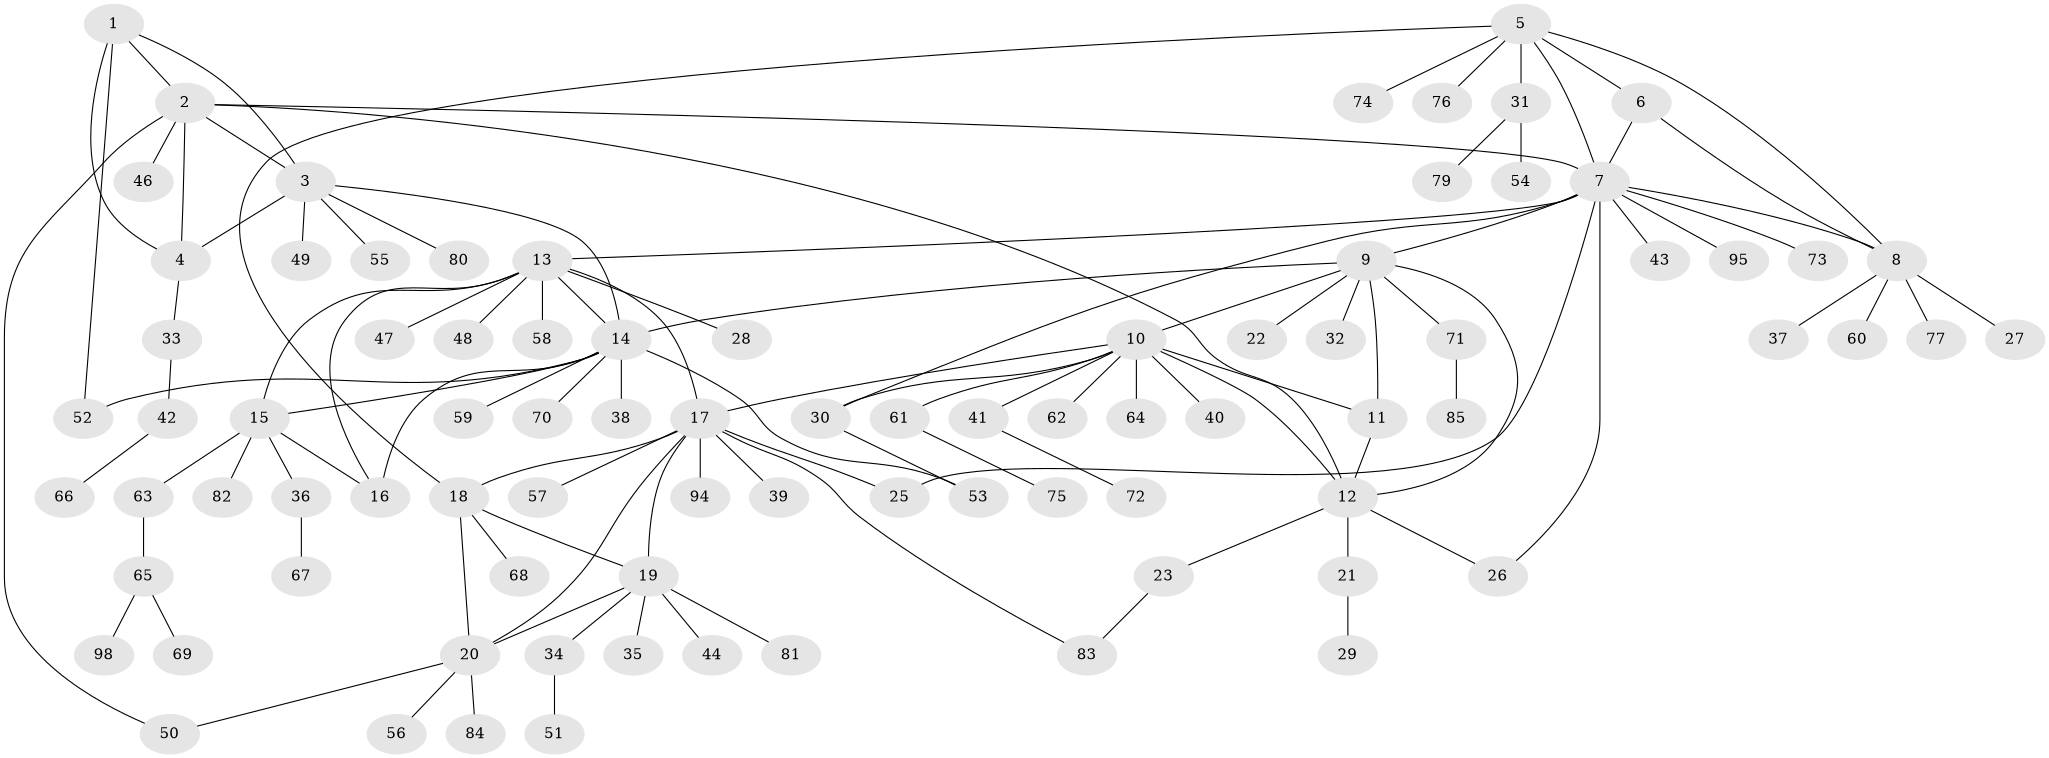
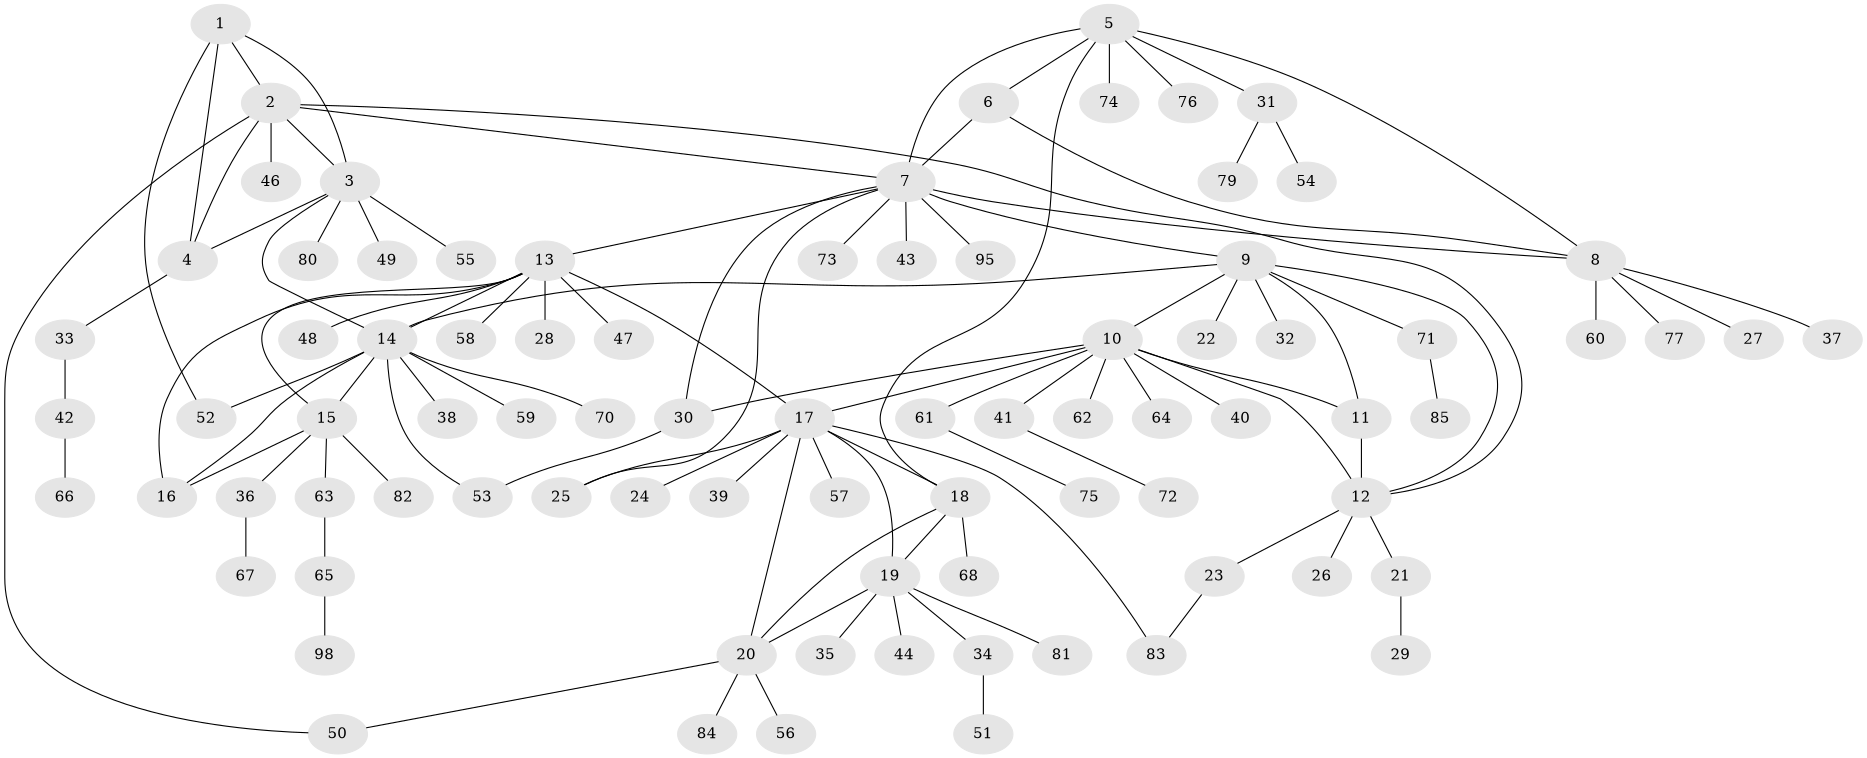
(1600, 395) -> none
(700, 498) -> (640, 498)
(183, 655) -> none
